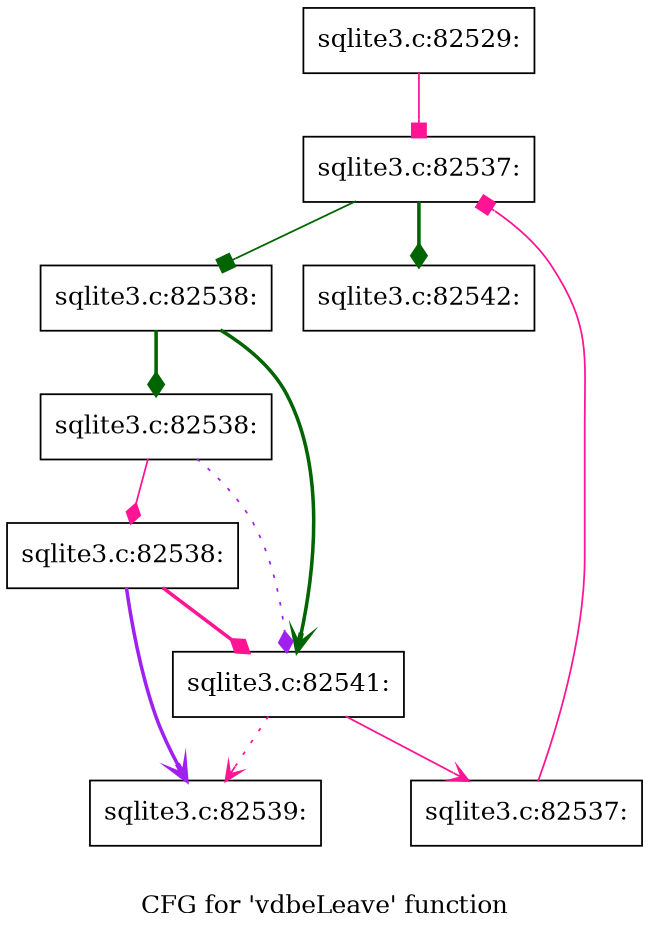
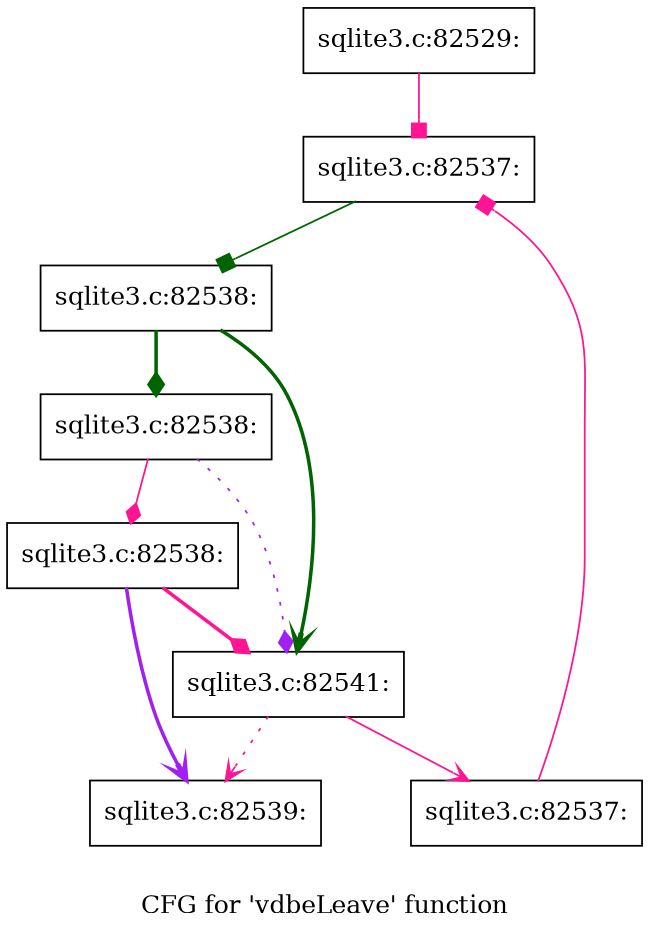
(419, 298) -> none
